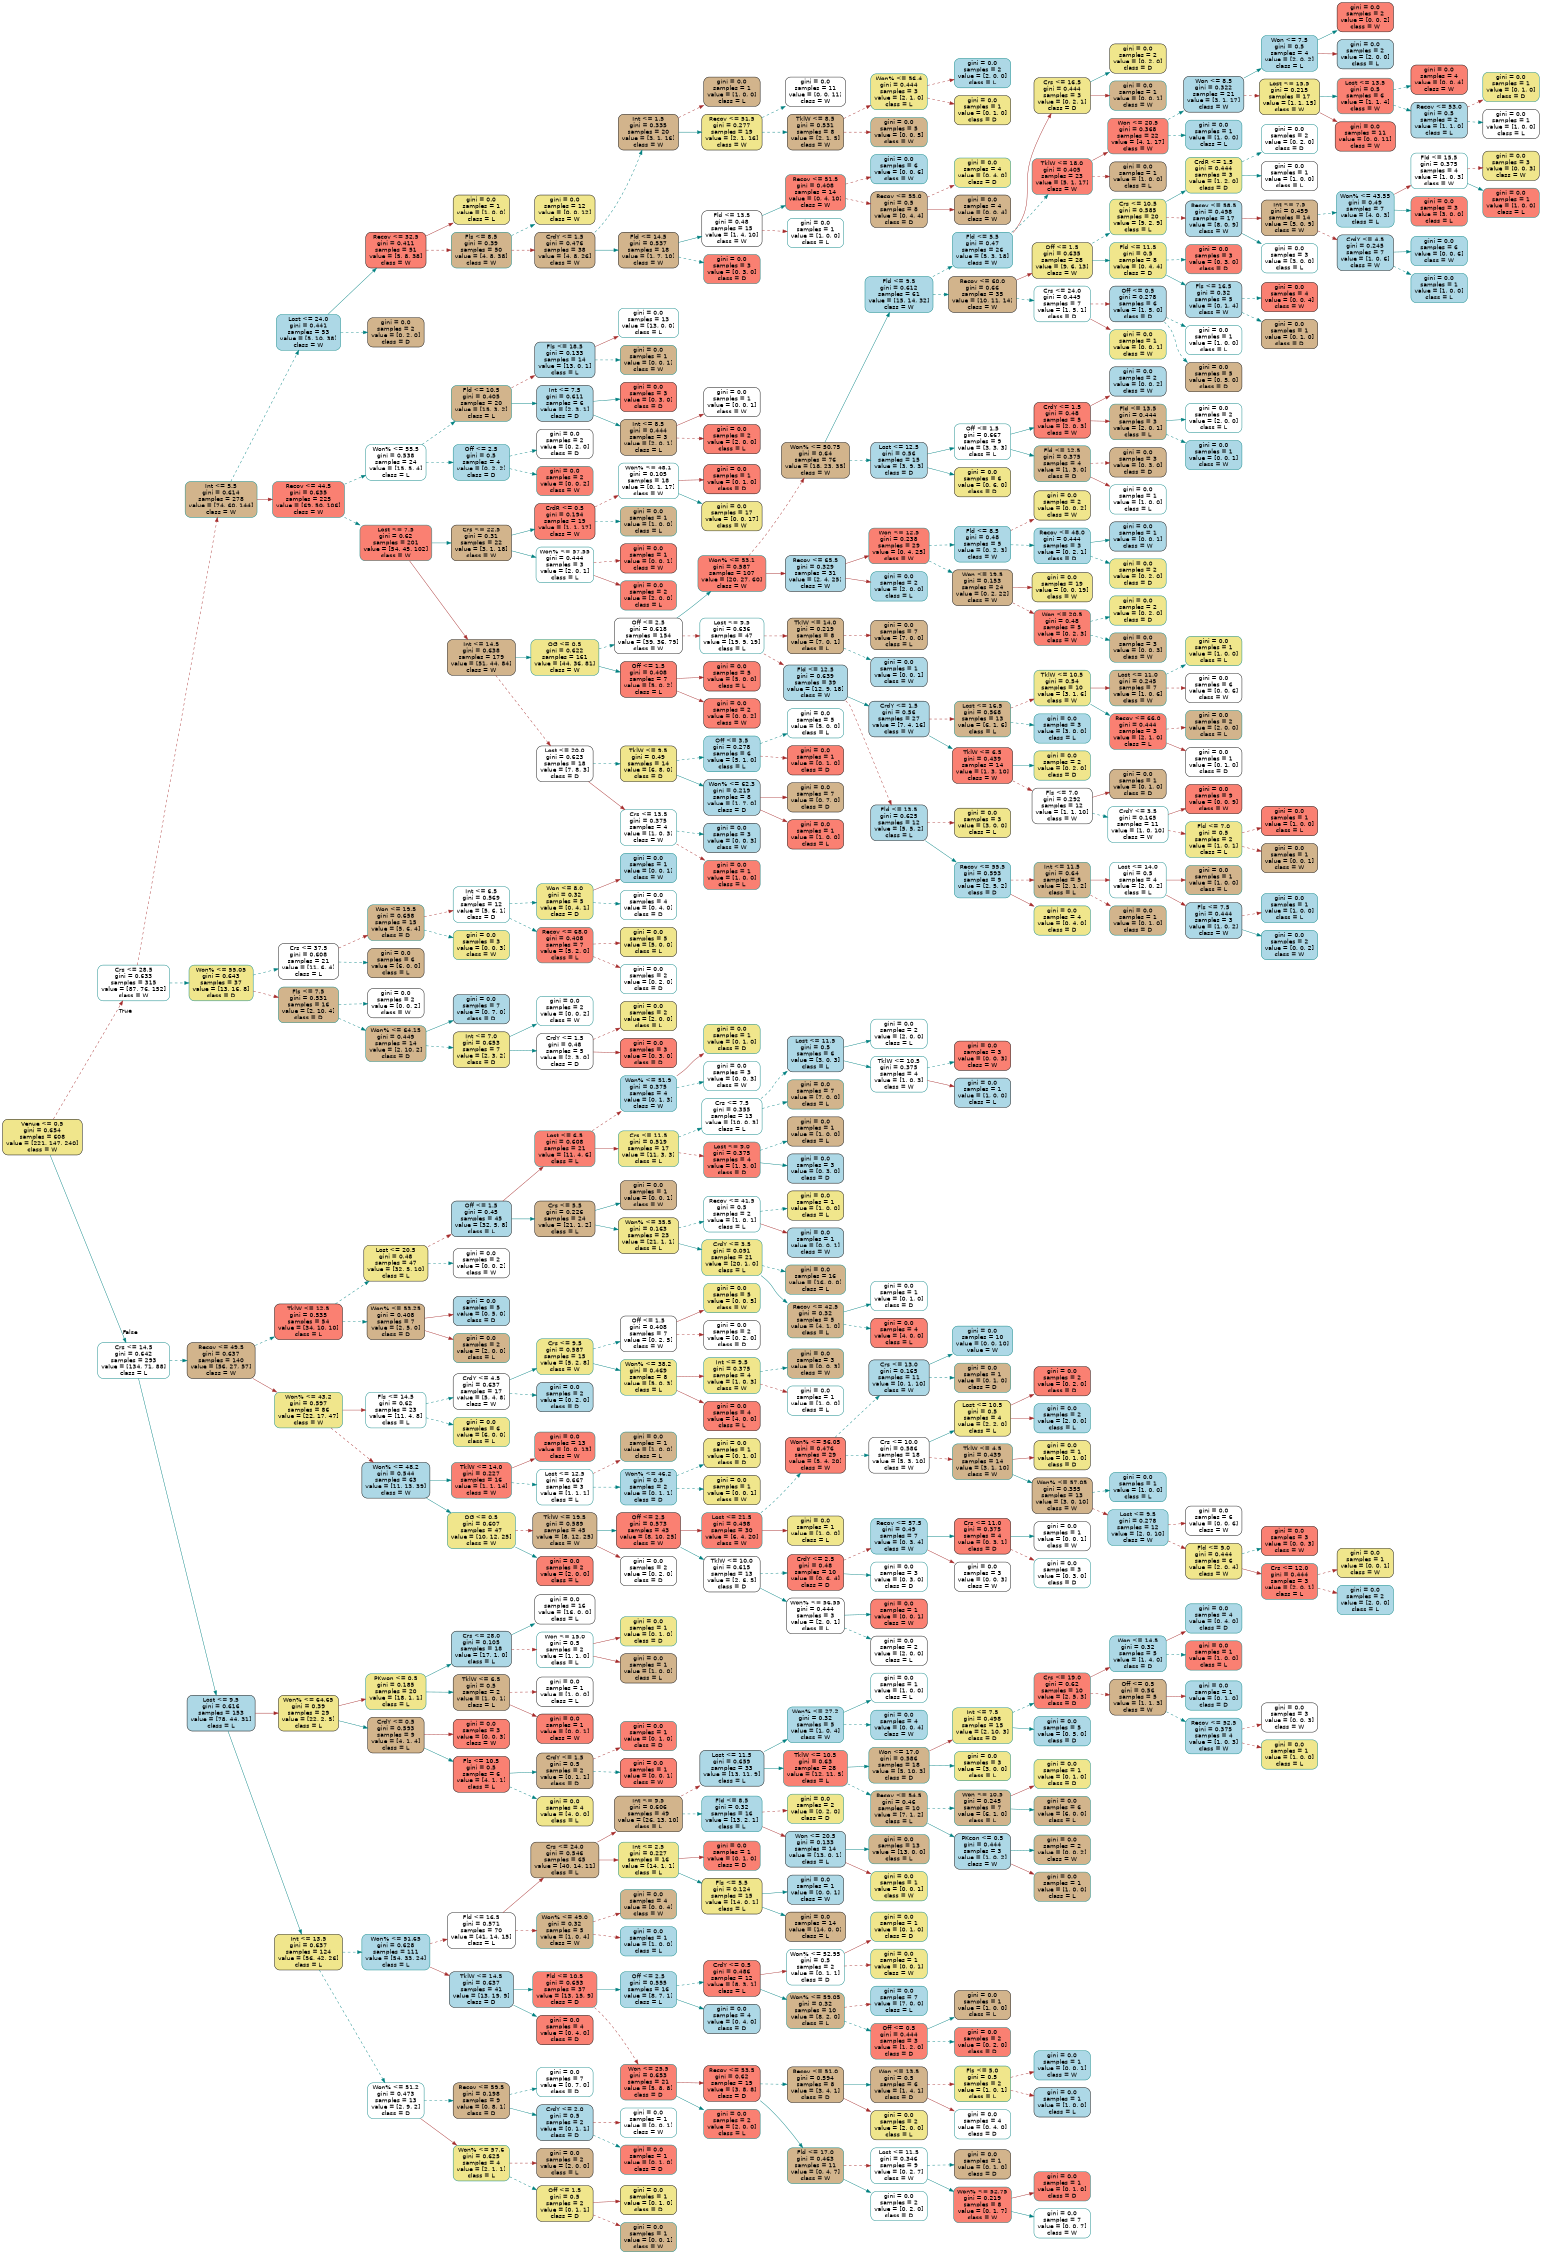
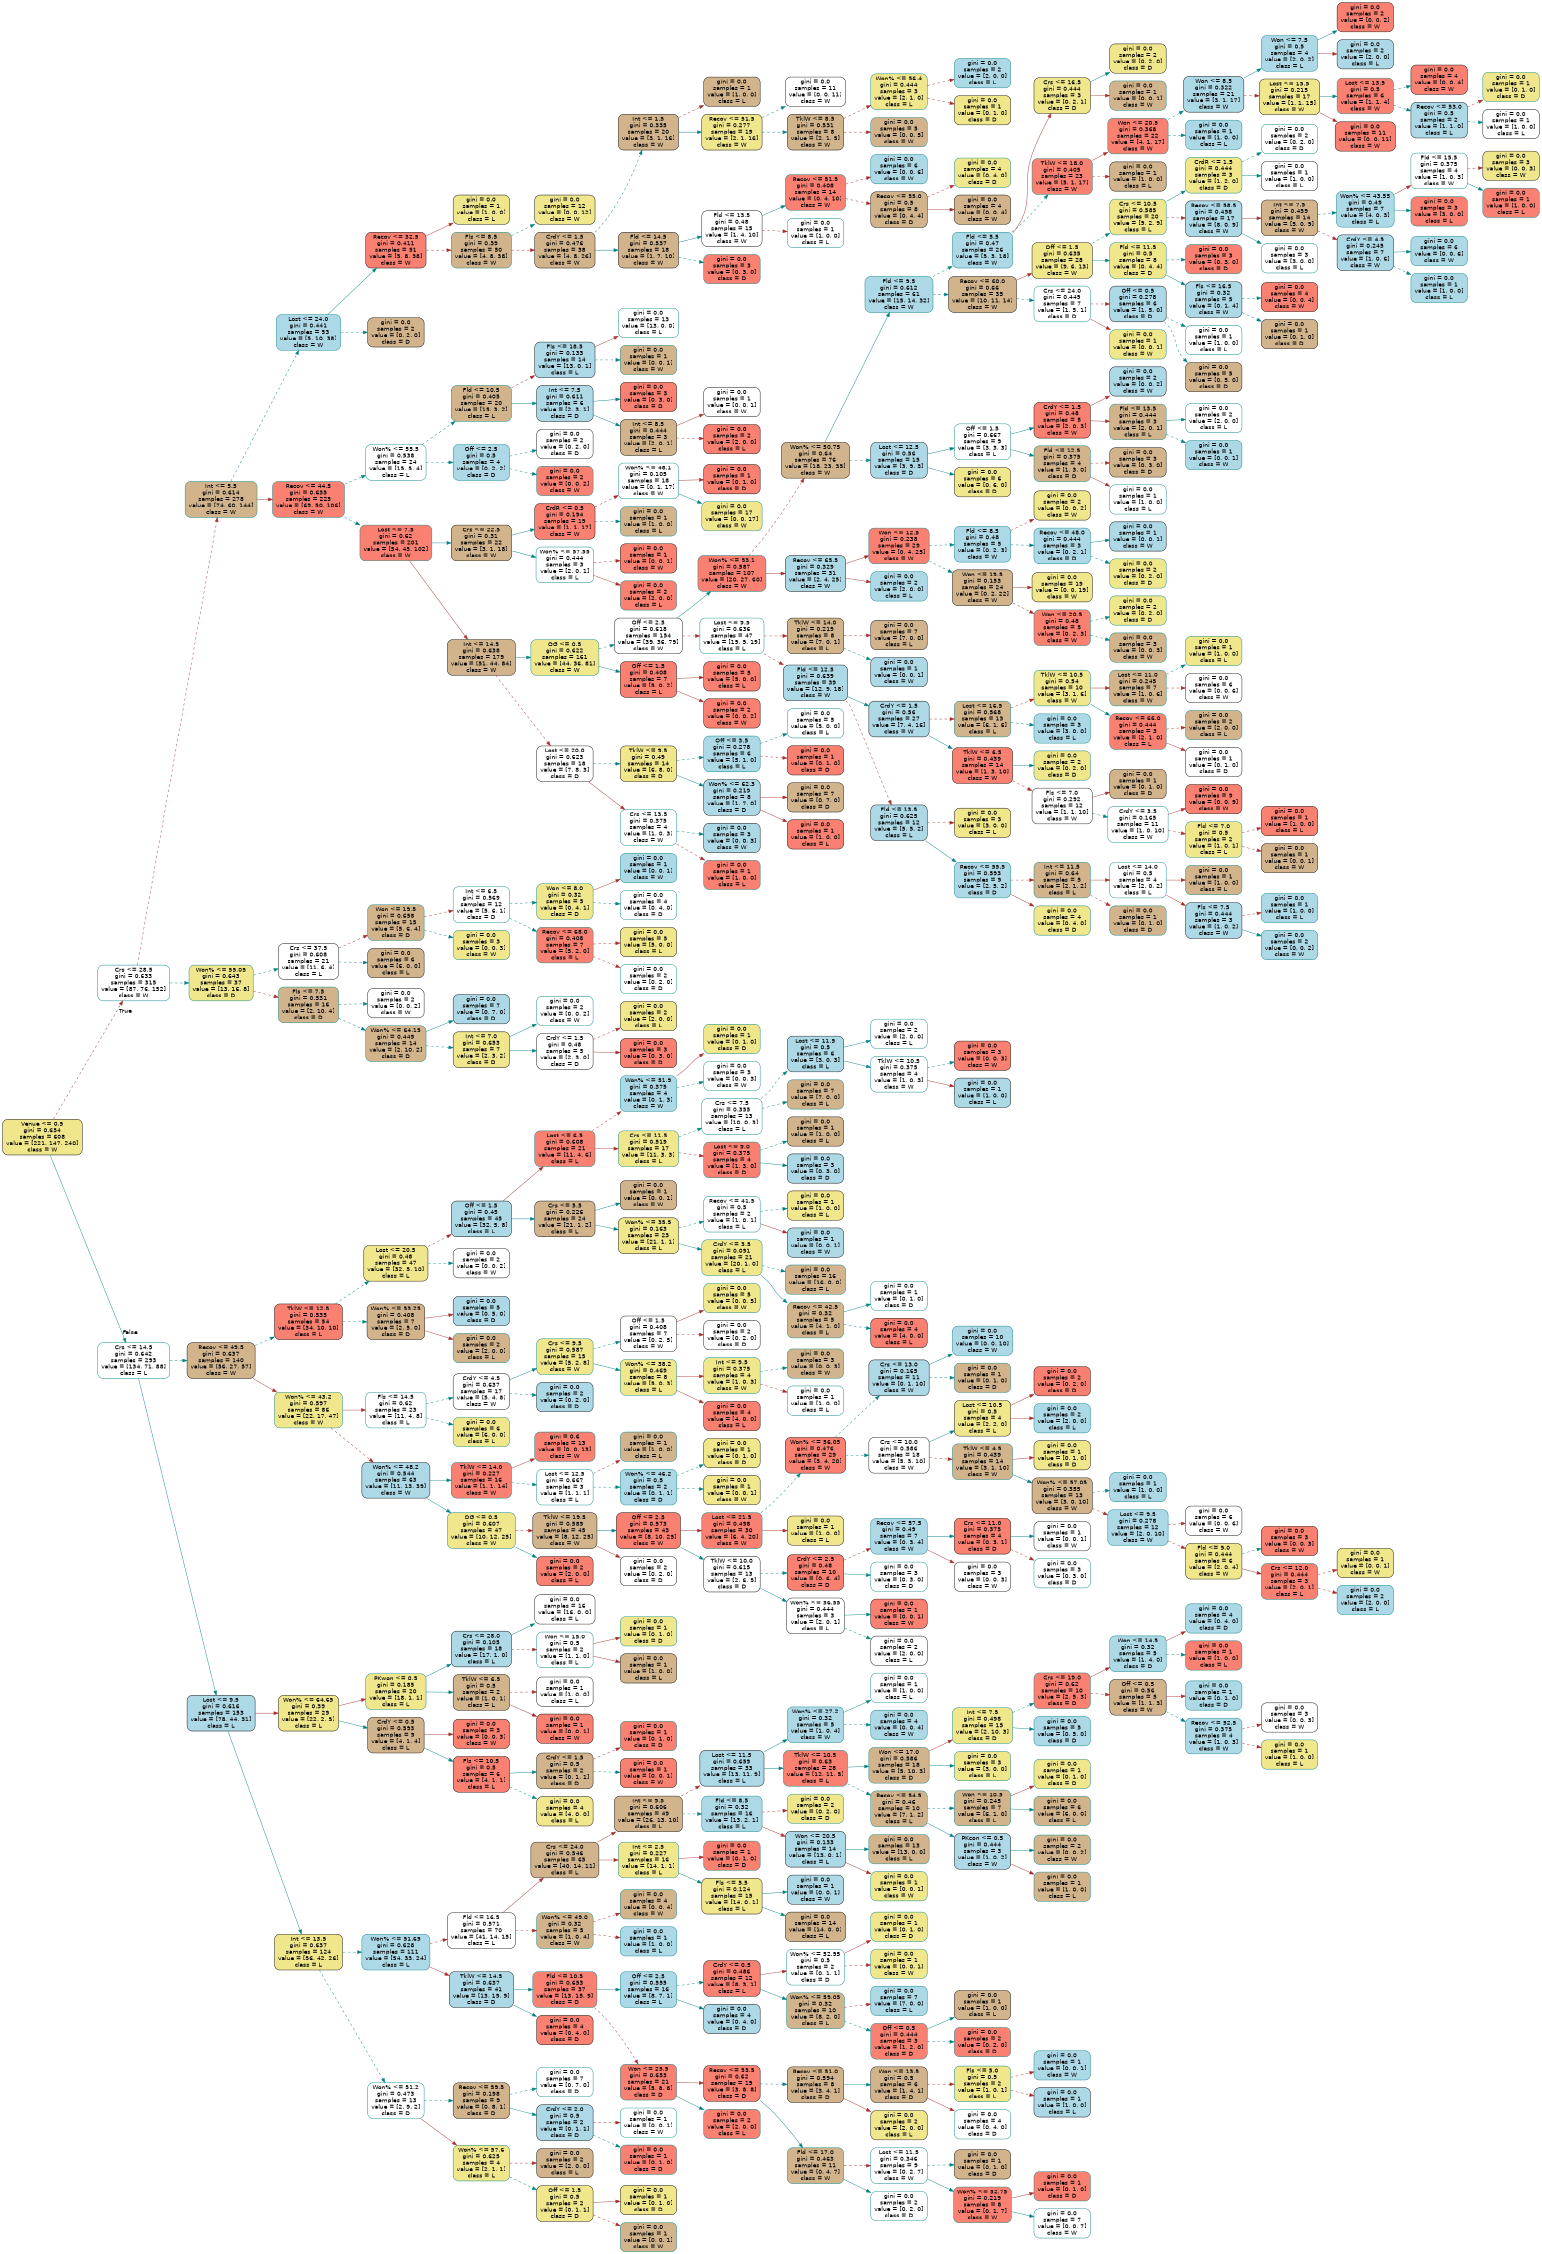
(732, 516) -> (732, 516)
(983, 1341) -> (983, 1341)
(565, 1447) -> (565, 1447)
